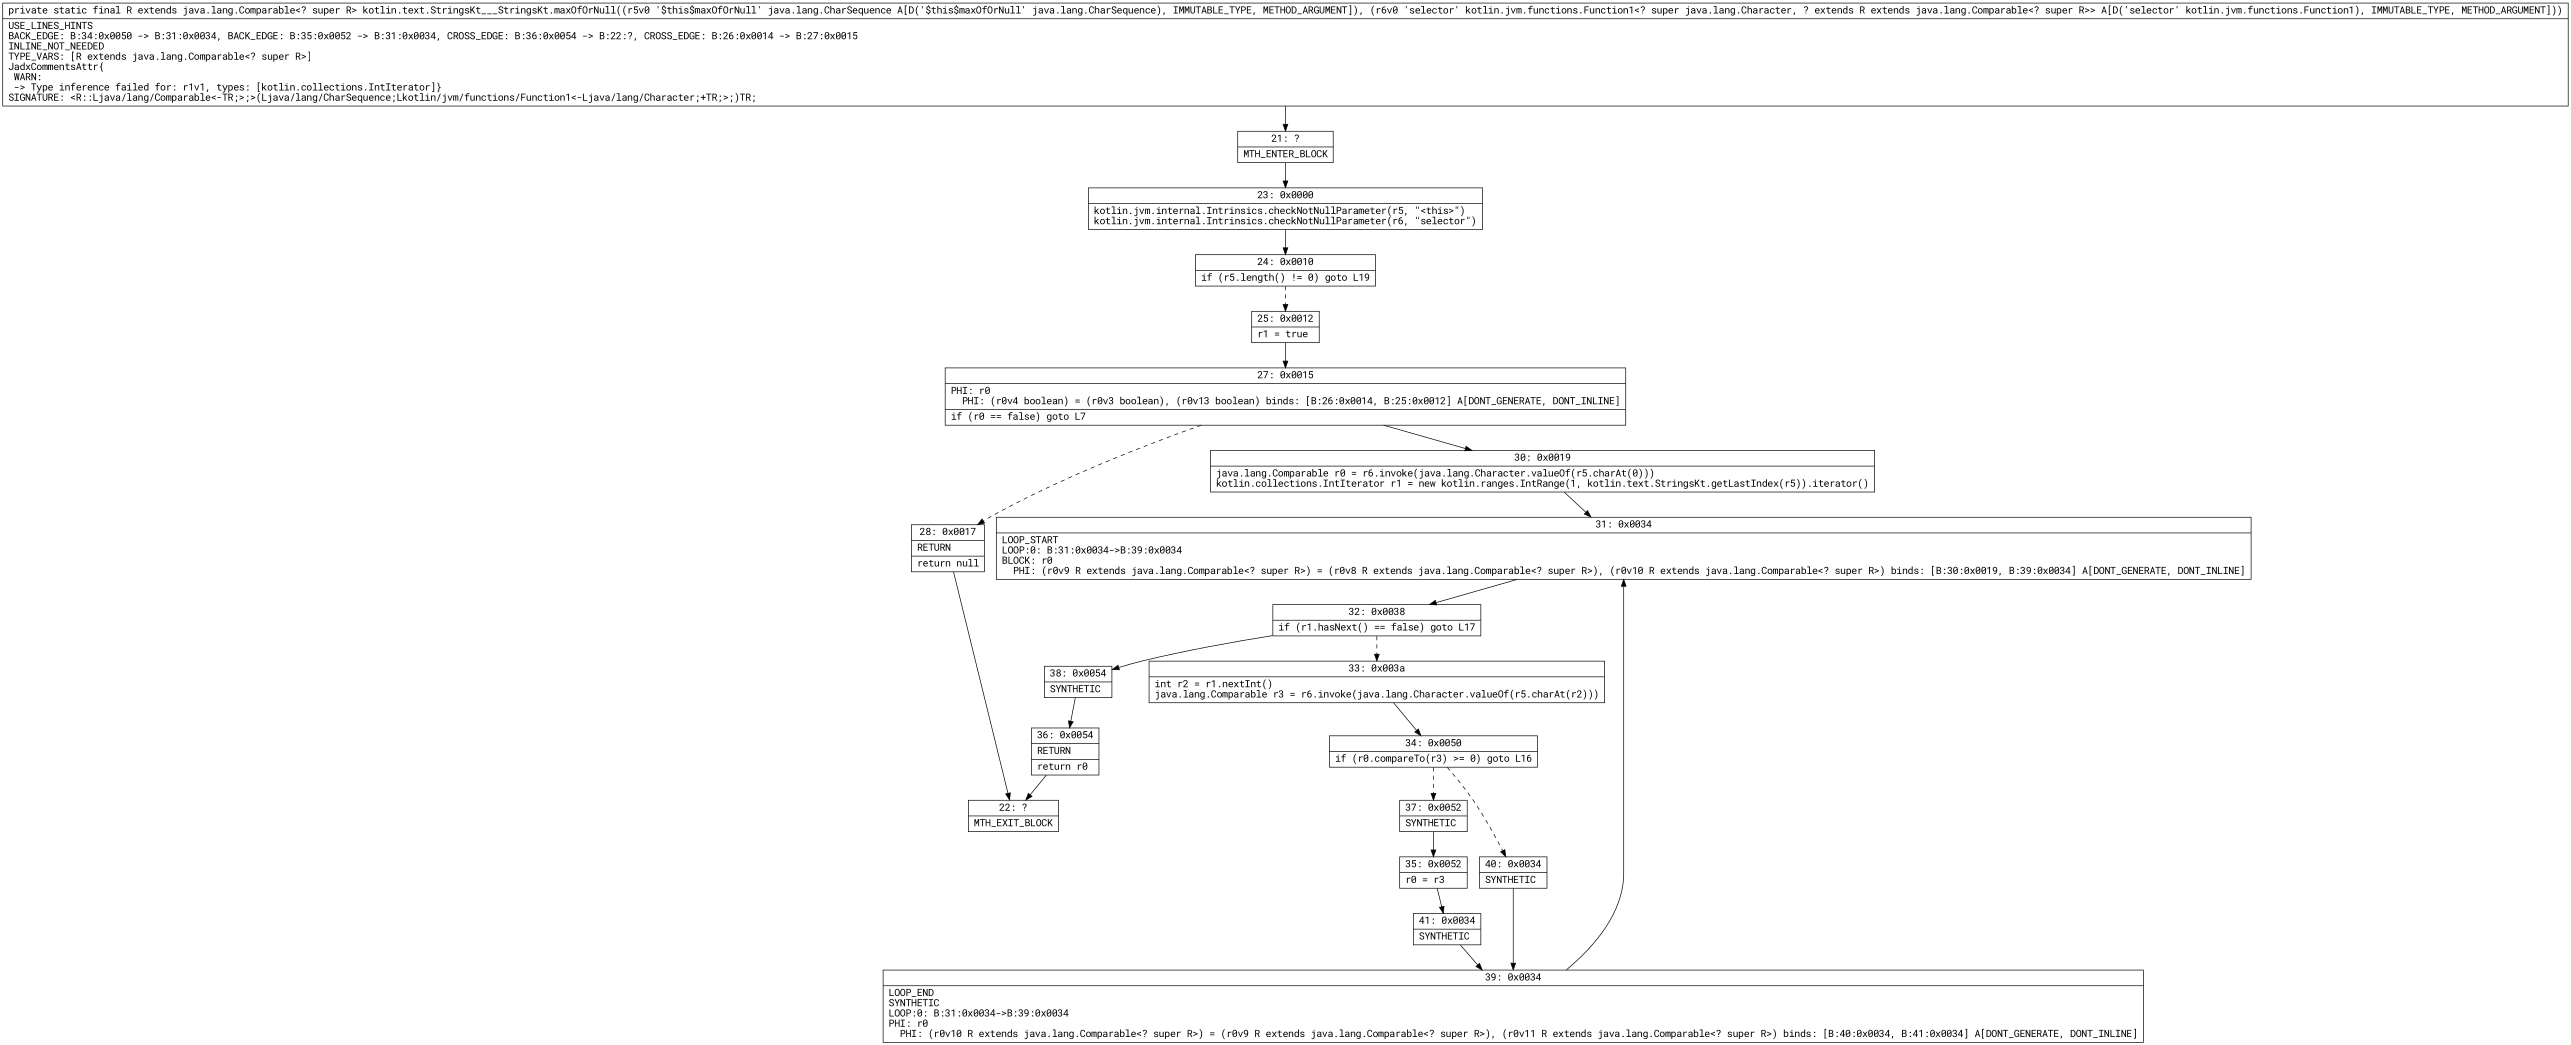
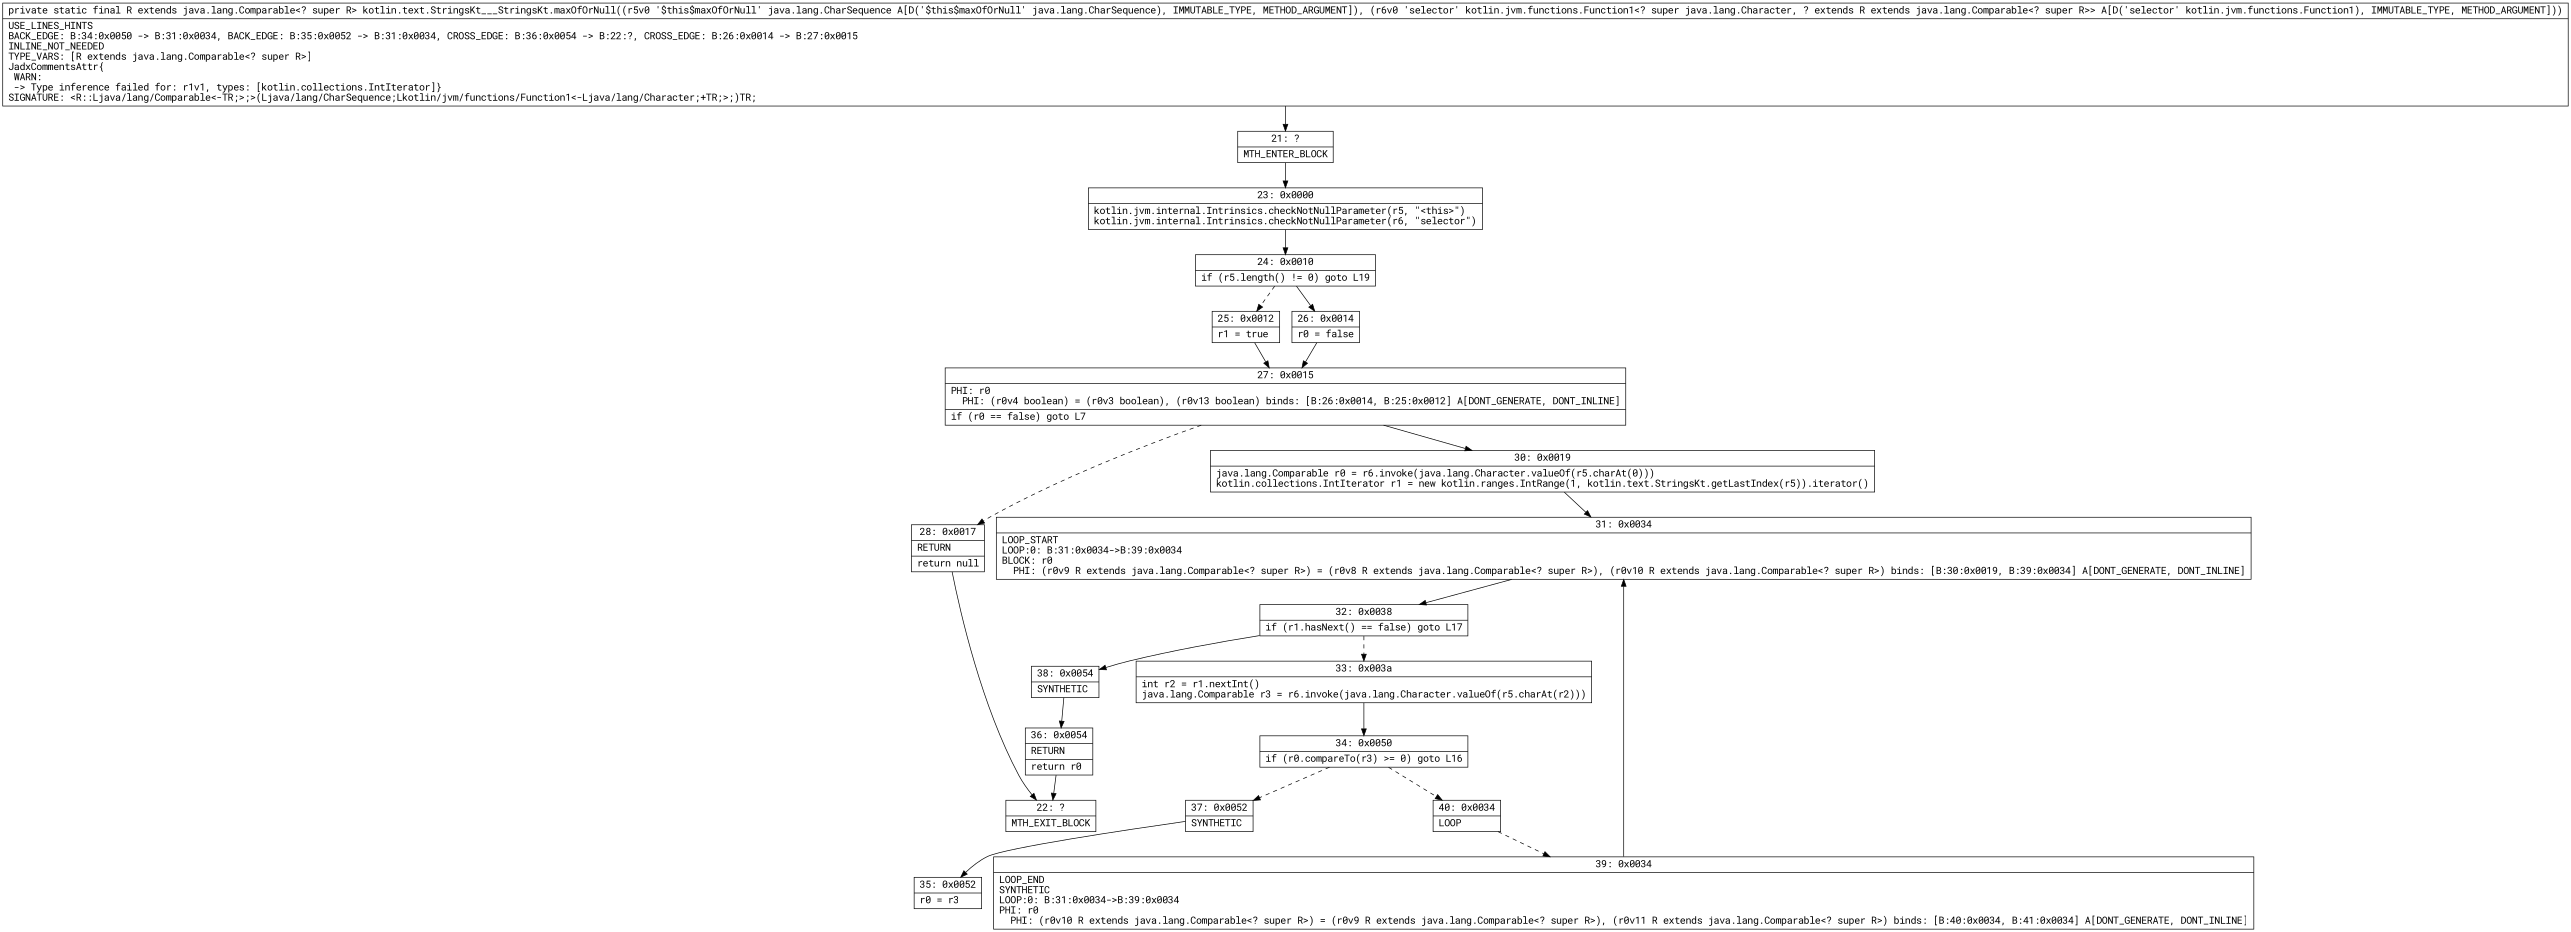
none -> (1326, 327)
(1511, 880) -> (1450, 823)
(1513, 926) -> (1521, 843)
(1447, 929) -> none
